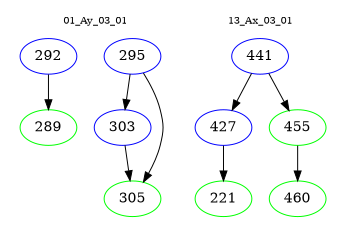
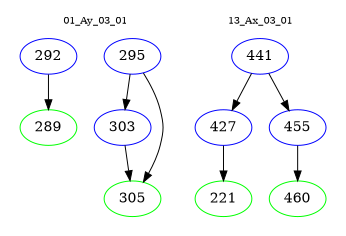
(298, 128) -> (298, 128)
